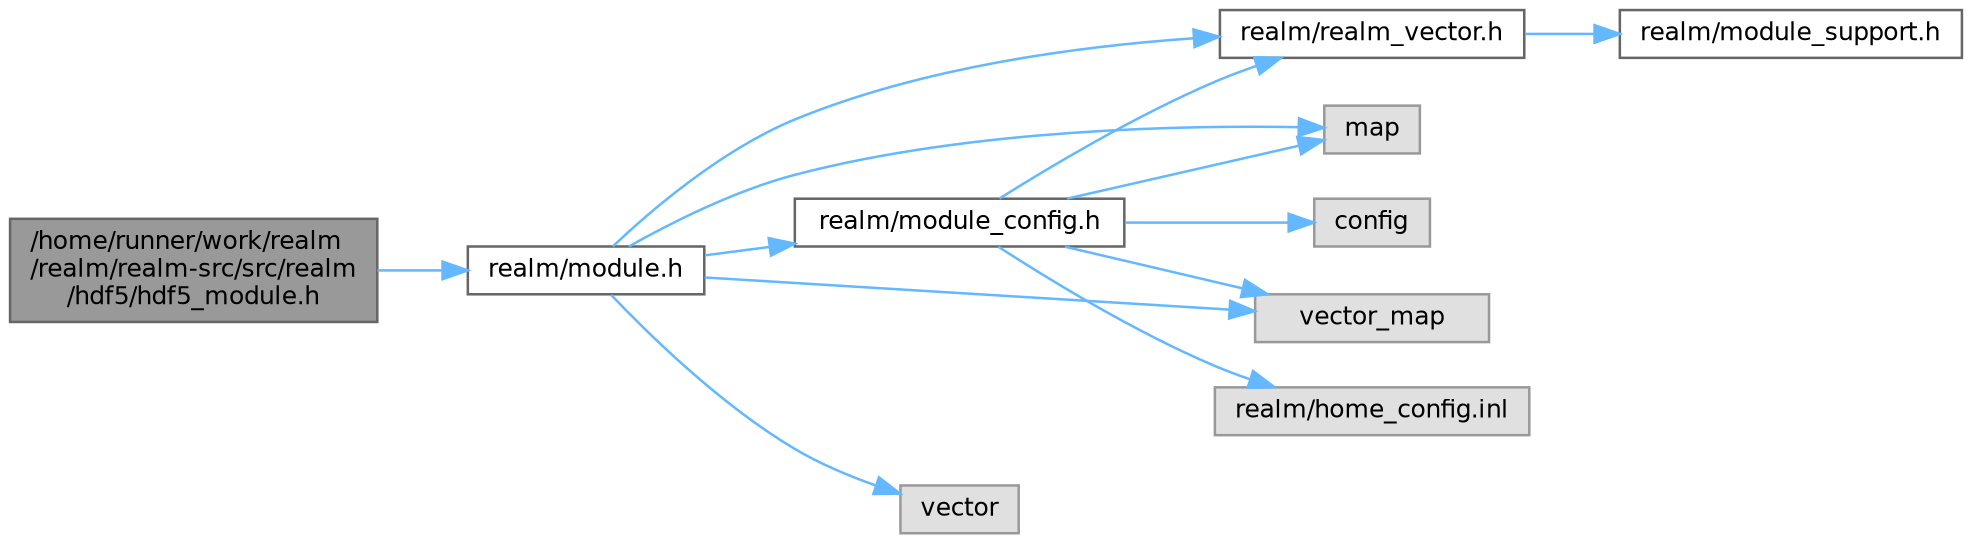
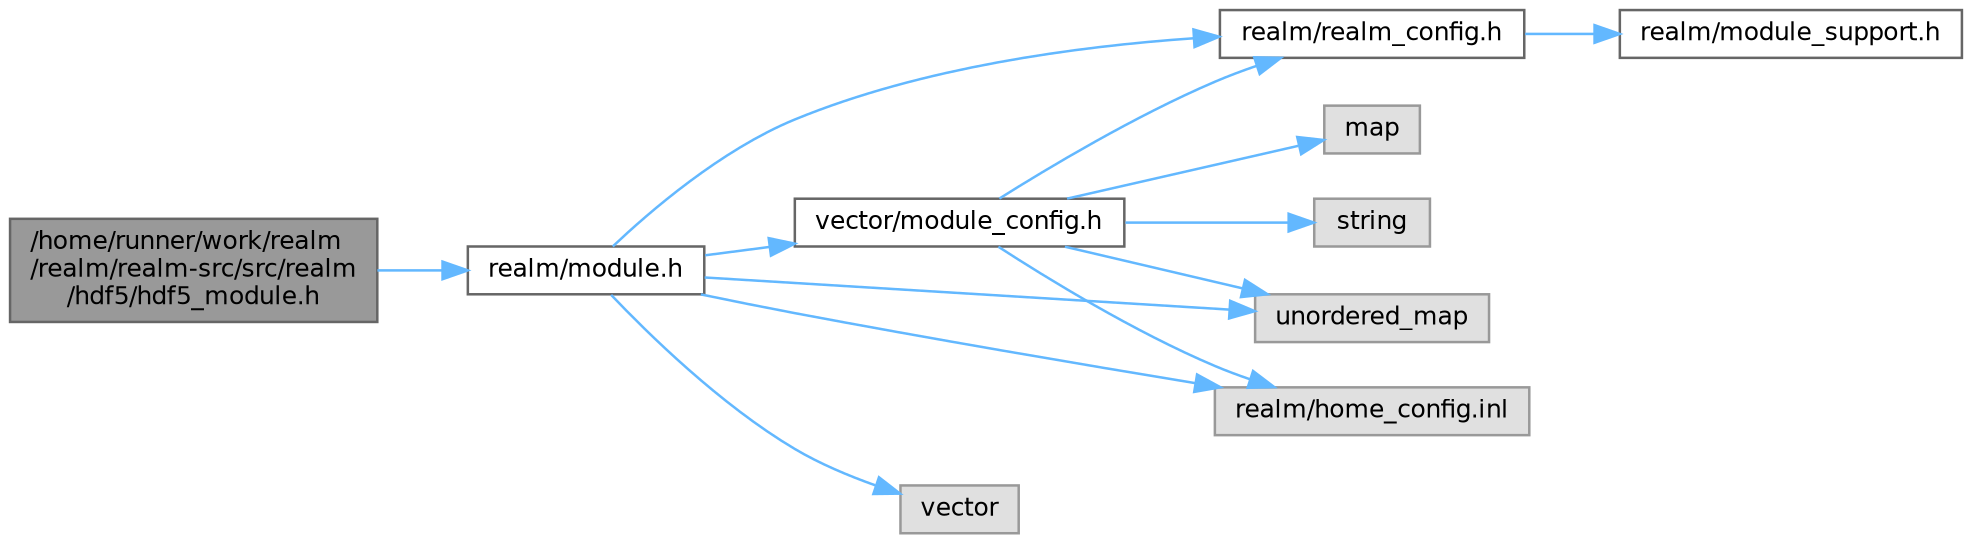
(1372, 34) -> (1372, 34)
(955, 145) -> (948, 341)
(960, 223) -> (960, 223)
(1372, 223) -> (1372, 223)
(1372, 318) -> (1372, 318)
